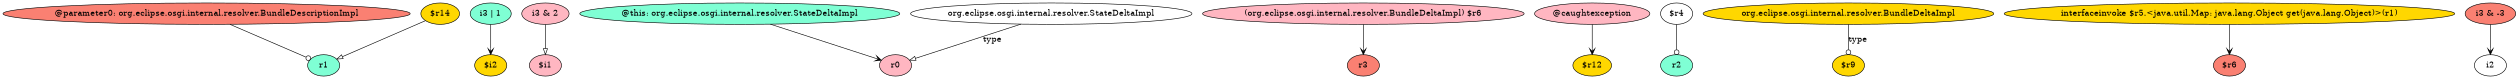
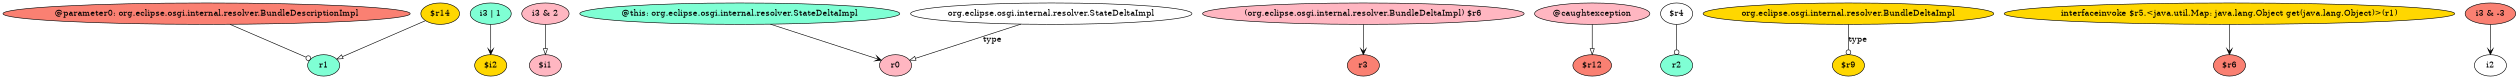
(1592, 37) -> (1592, 37)
(1592, 65) -> (1592, 65)
